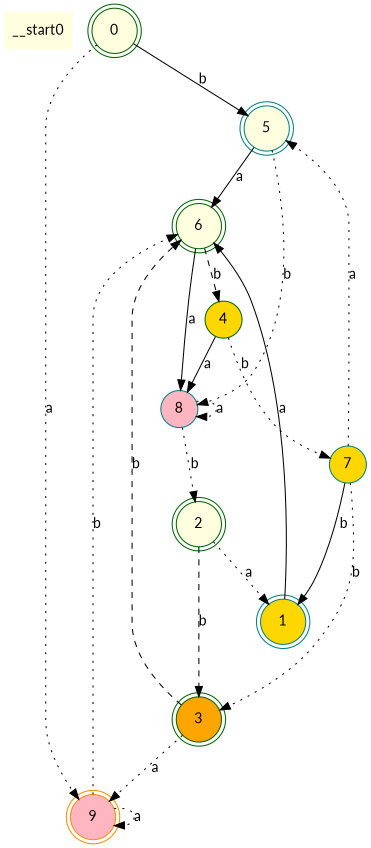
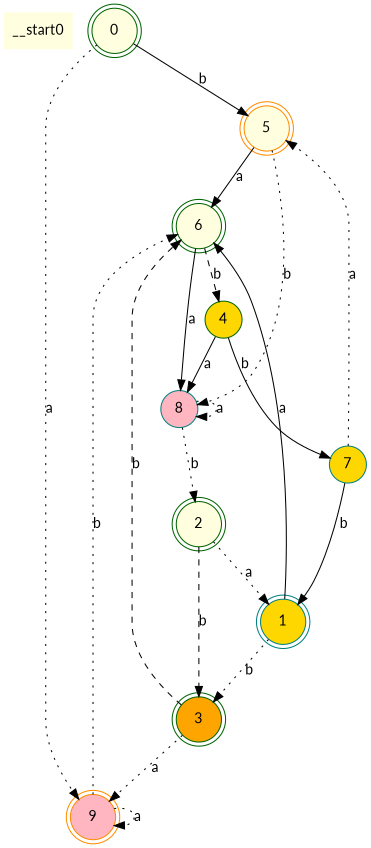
(267, 128) -> (267, 128)
(261, 408) -> (261, 408)
(334, 618) -> (244, 667)
